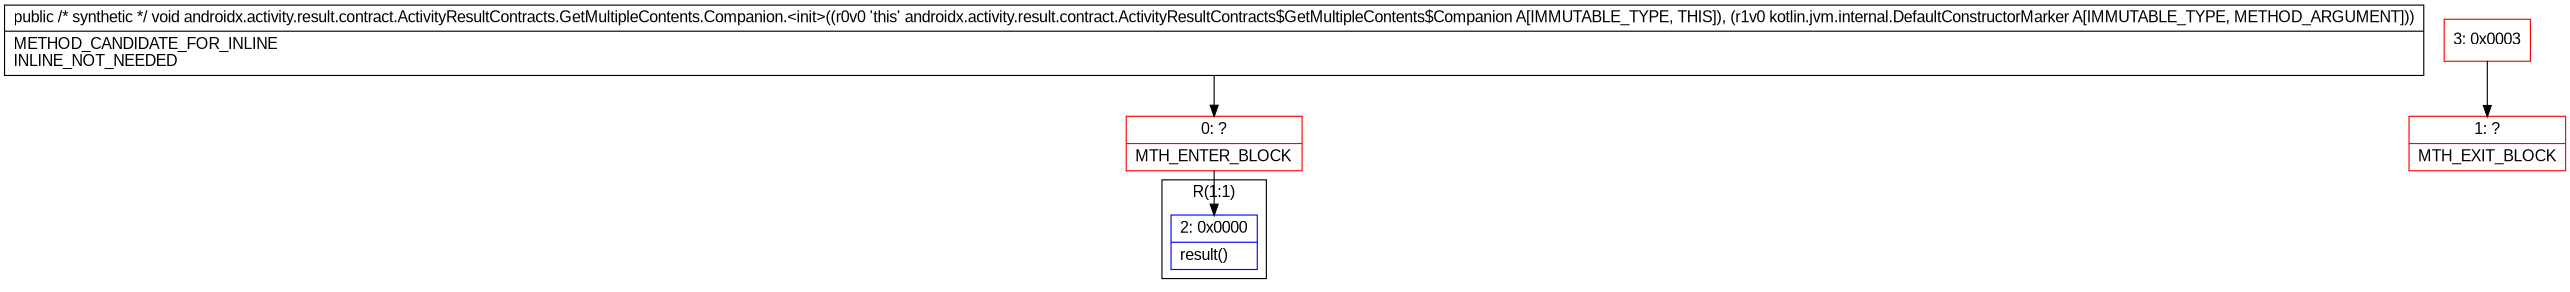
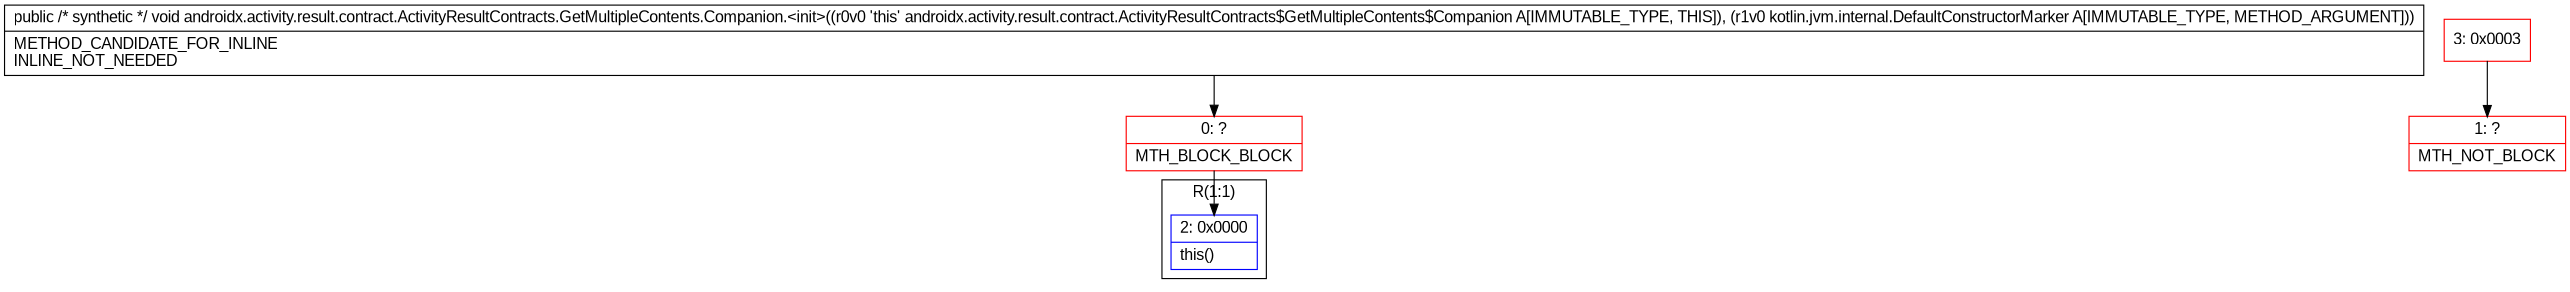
(1214, 157) -> (1214, 157)
(2487, 157) -> (2487, 157)
(1205, 255) -> (1198, 255)
